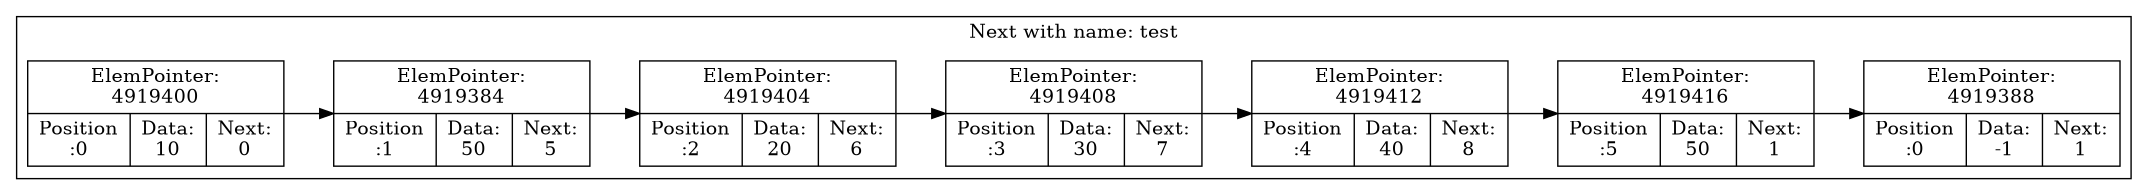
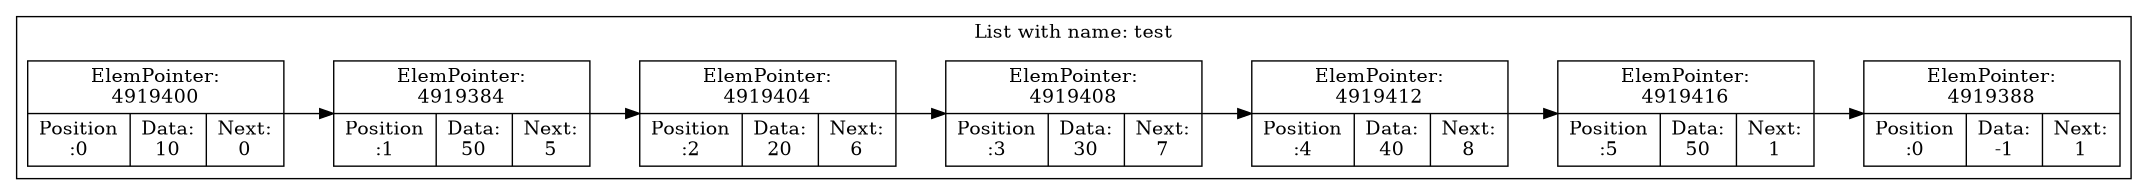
(1074, 33) -> (1074, 33)
